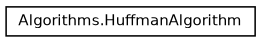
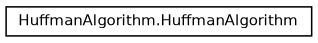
(131, 21) -> (159, 21)
